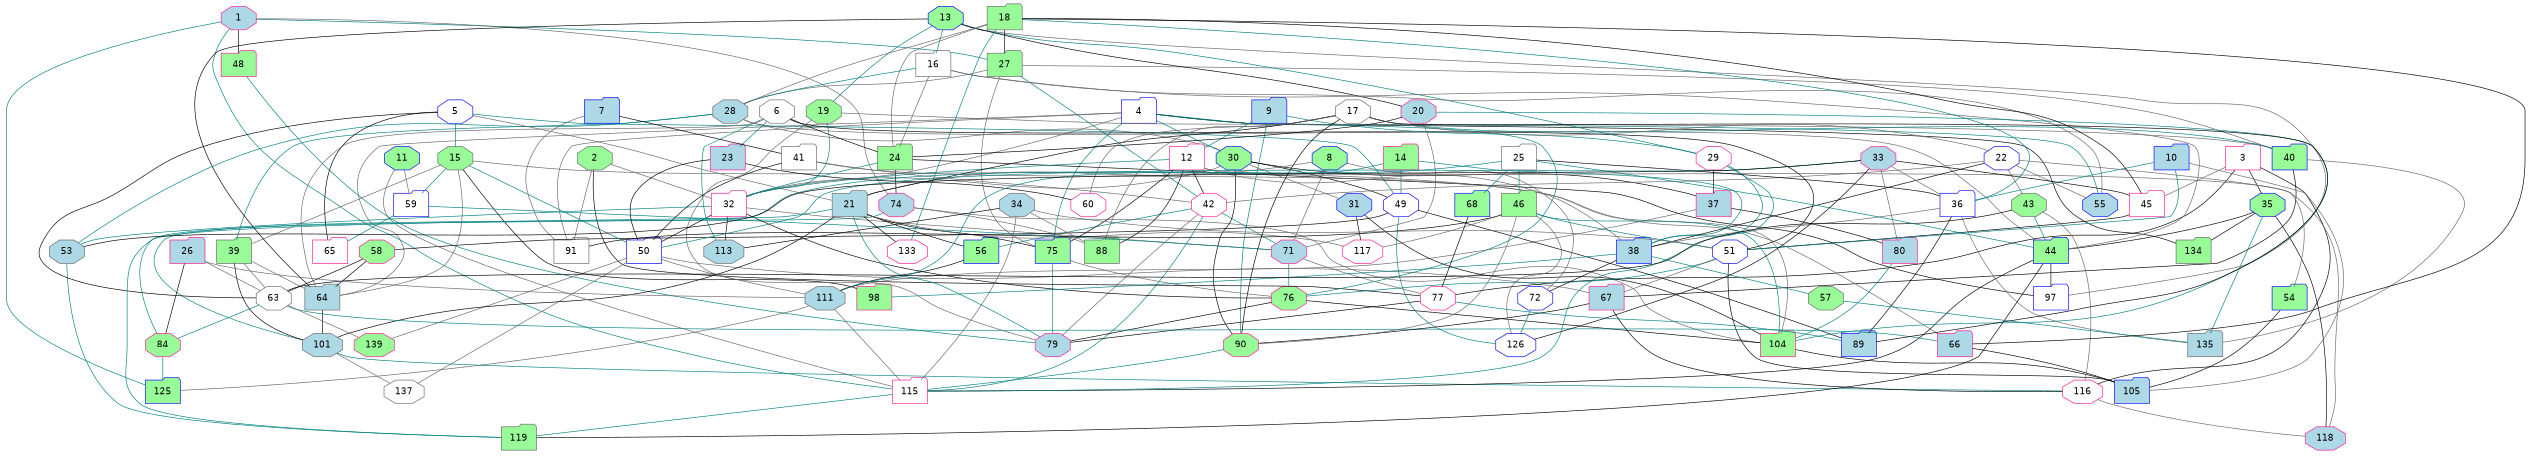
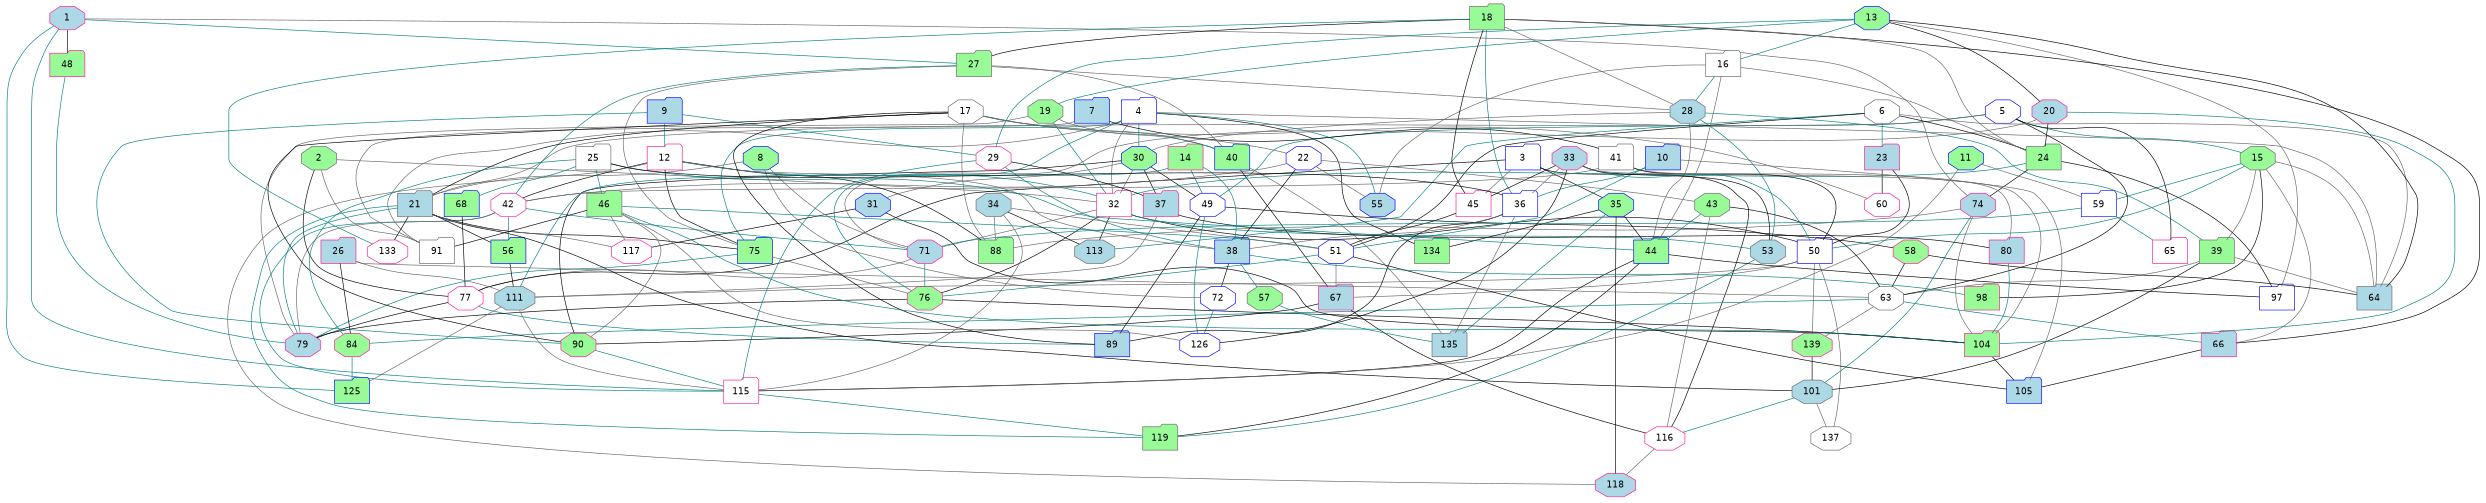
(2243, 158) -> (1523, 158)
(2290, 298) -> none
(322, 326) -> (1812, 368)
